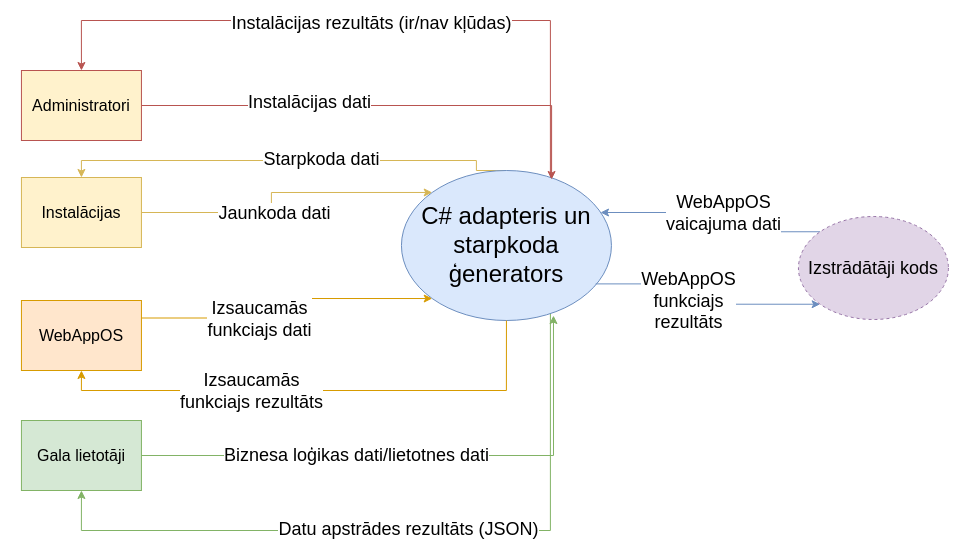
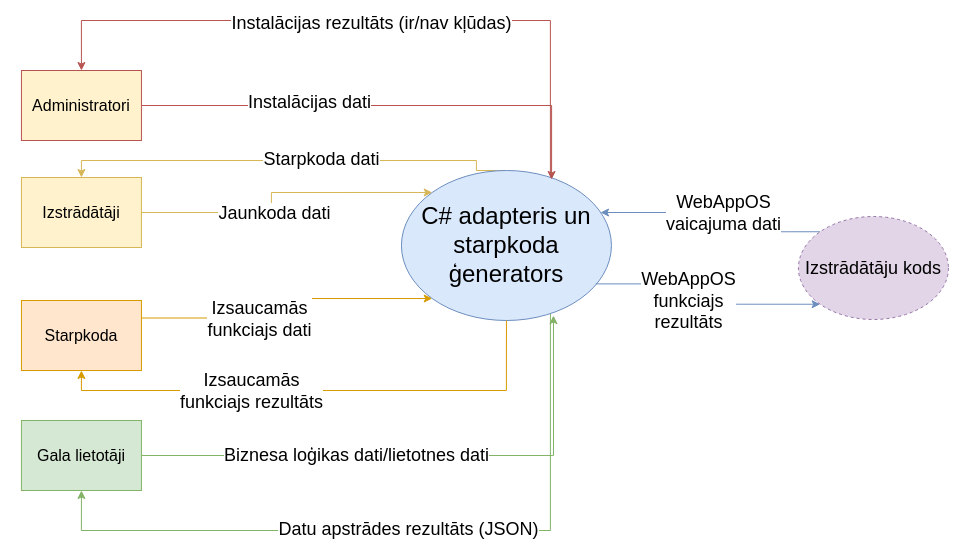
(82, 213) -> (82, 213)
(874, 269) -> (874, 269)
(82, 336) -> (82, 336)
